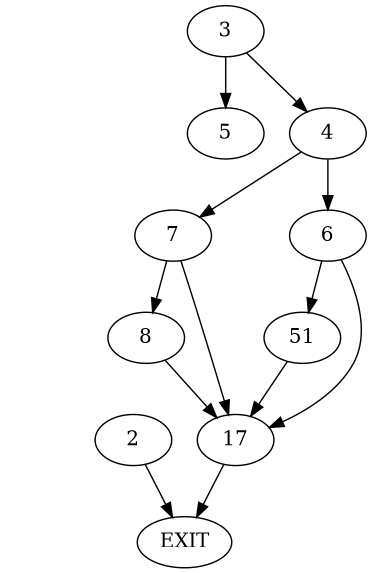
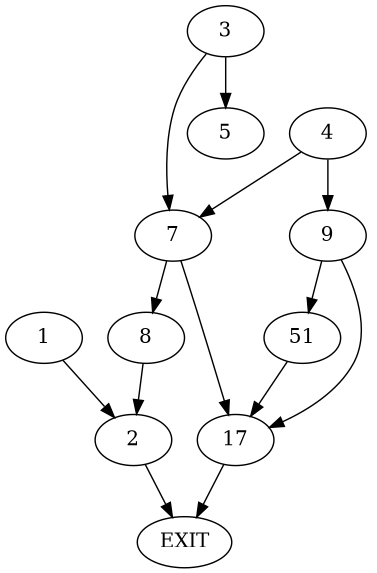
(272, 77) -> (171, 120)
(328, 236) -> (328, 236)
none -> (44, 338)
(186, 383) -> (141, 382)
